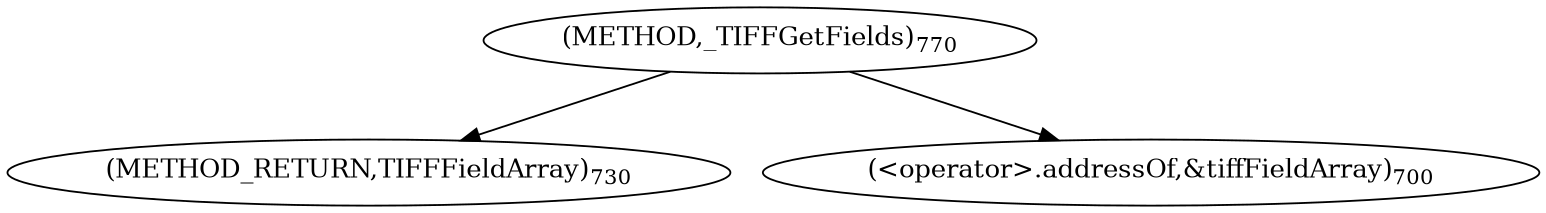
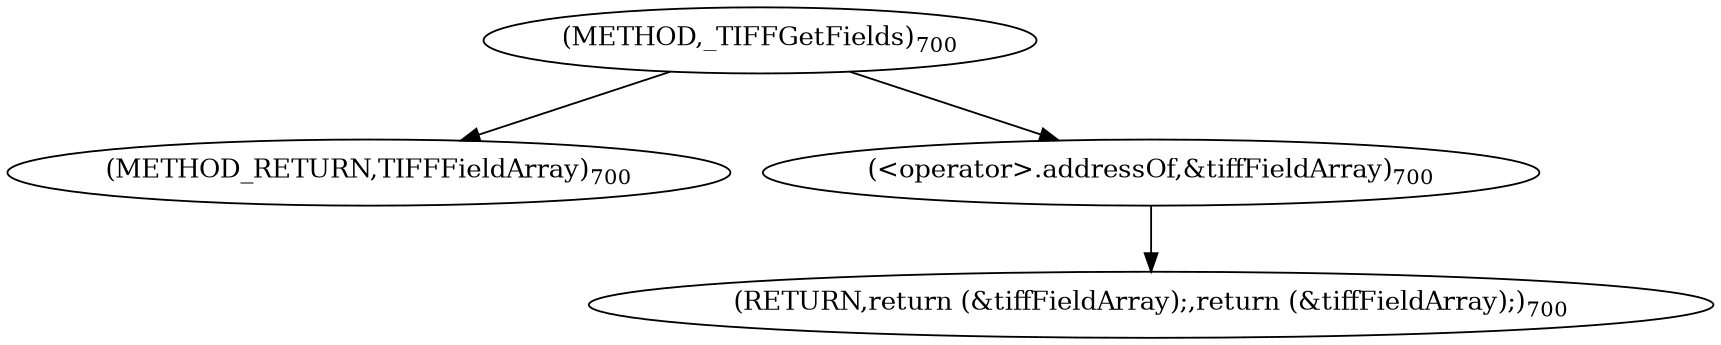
(937, 38) -> (937, 38)
(611, 170) -> (611, 170)
none -> (1151, 305)
